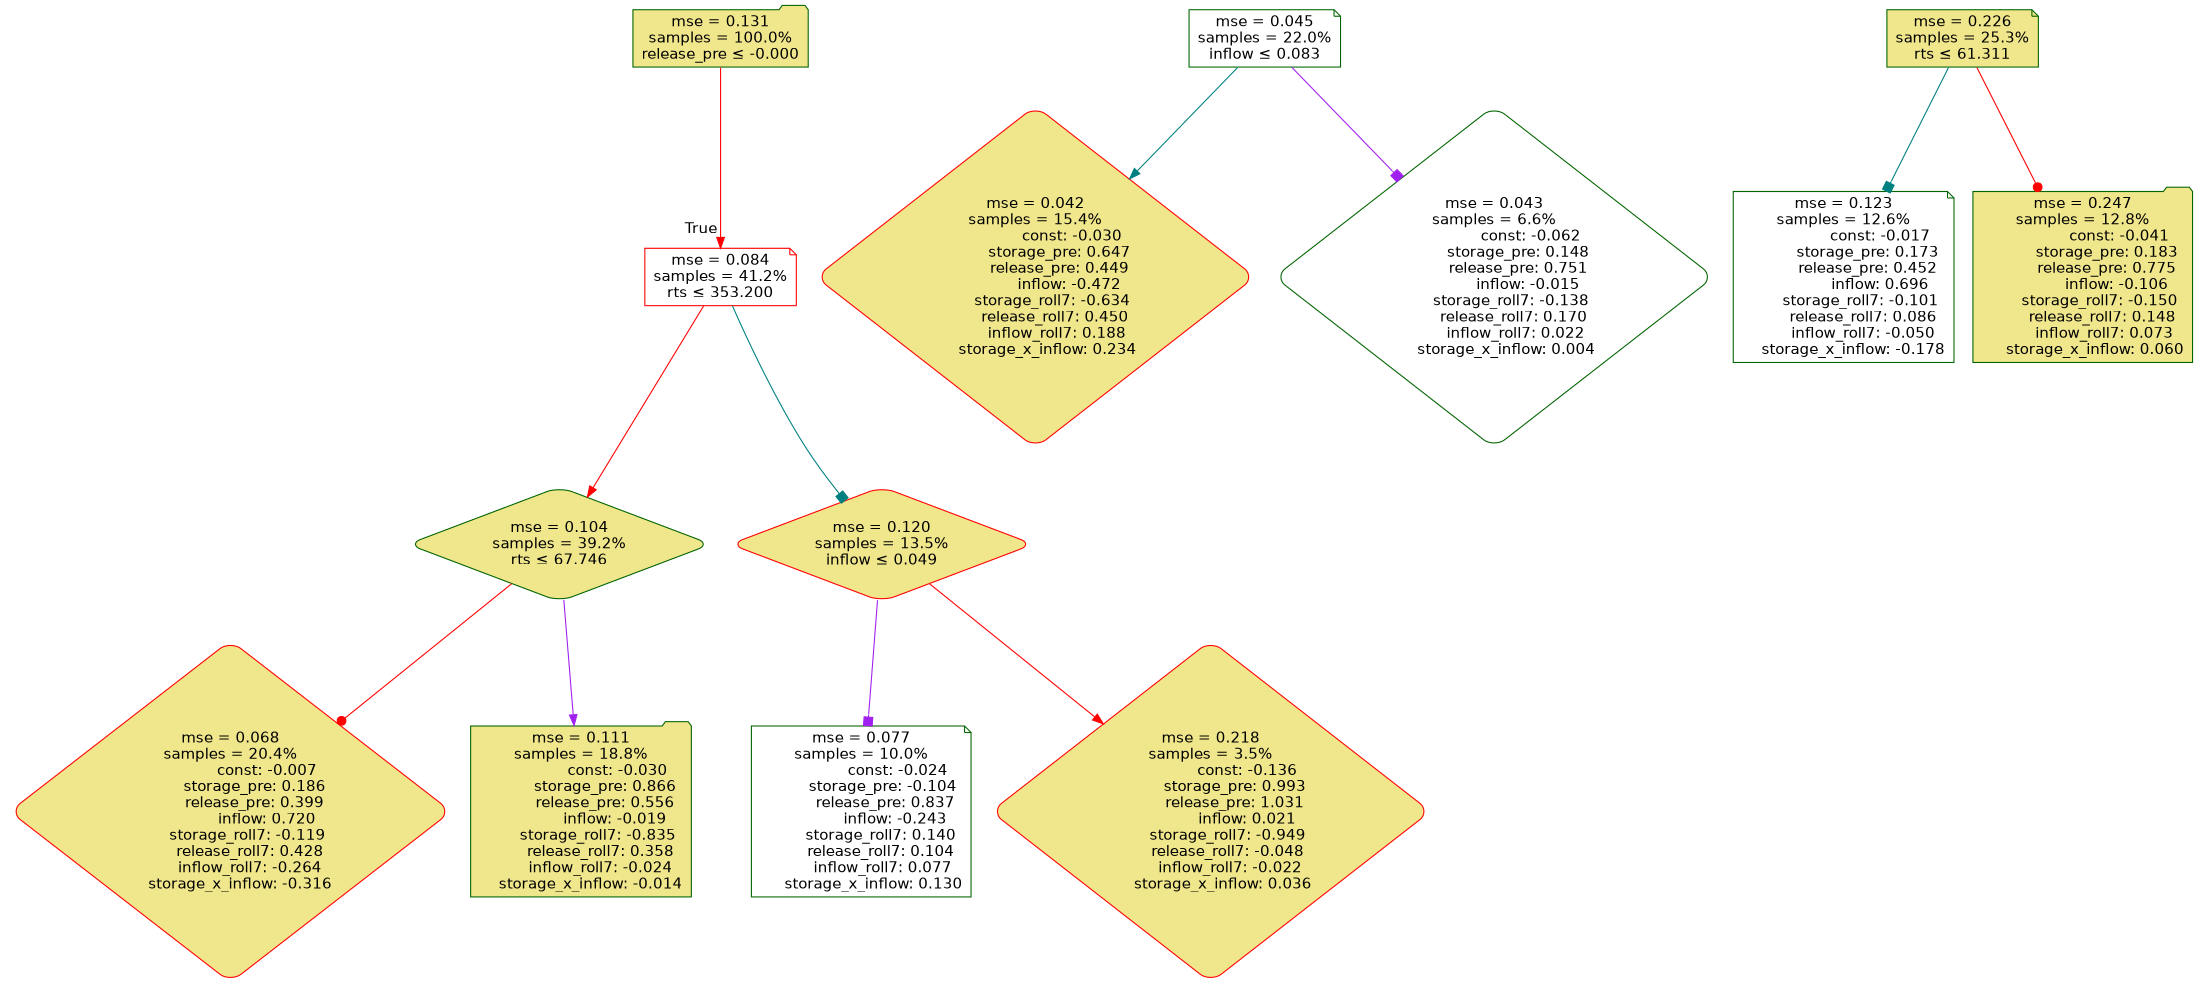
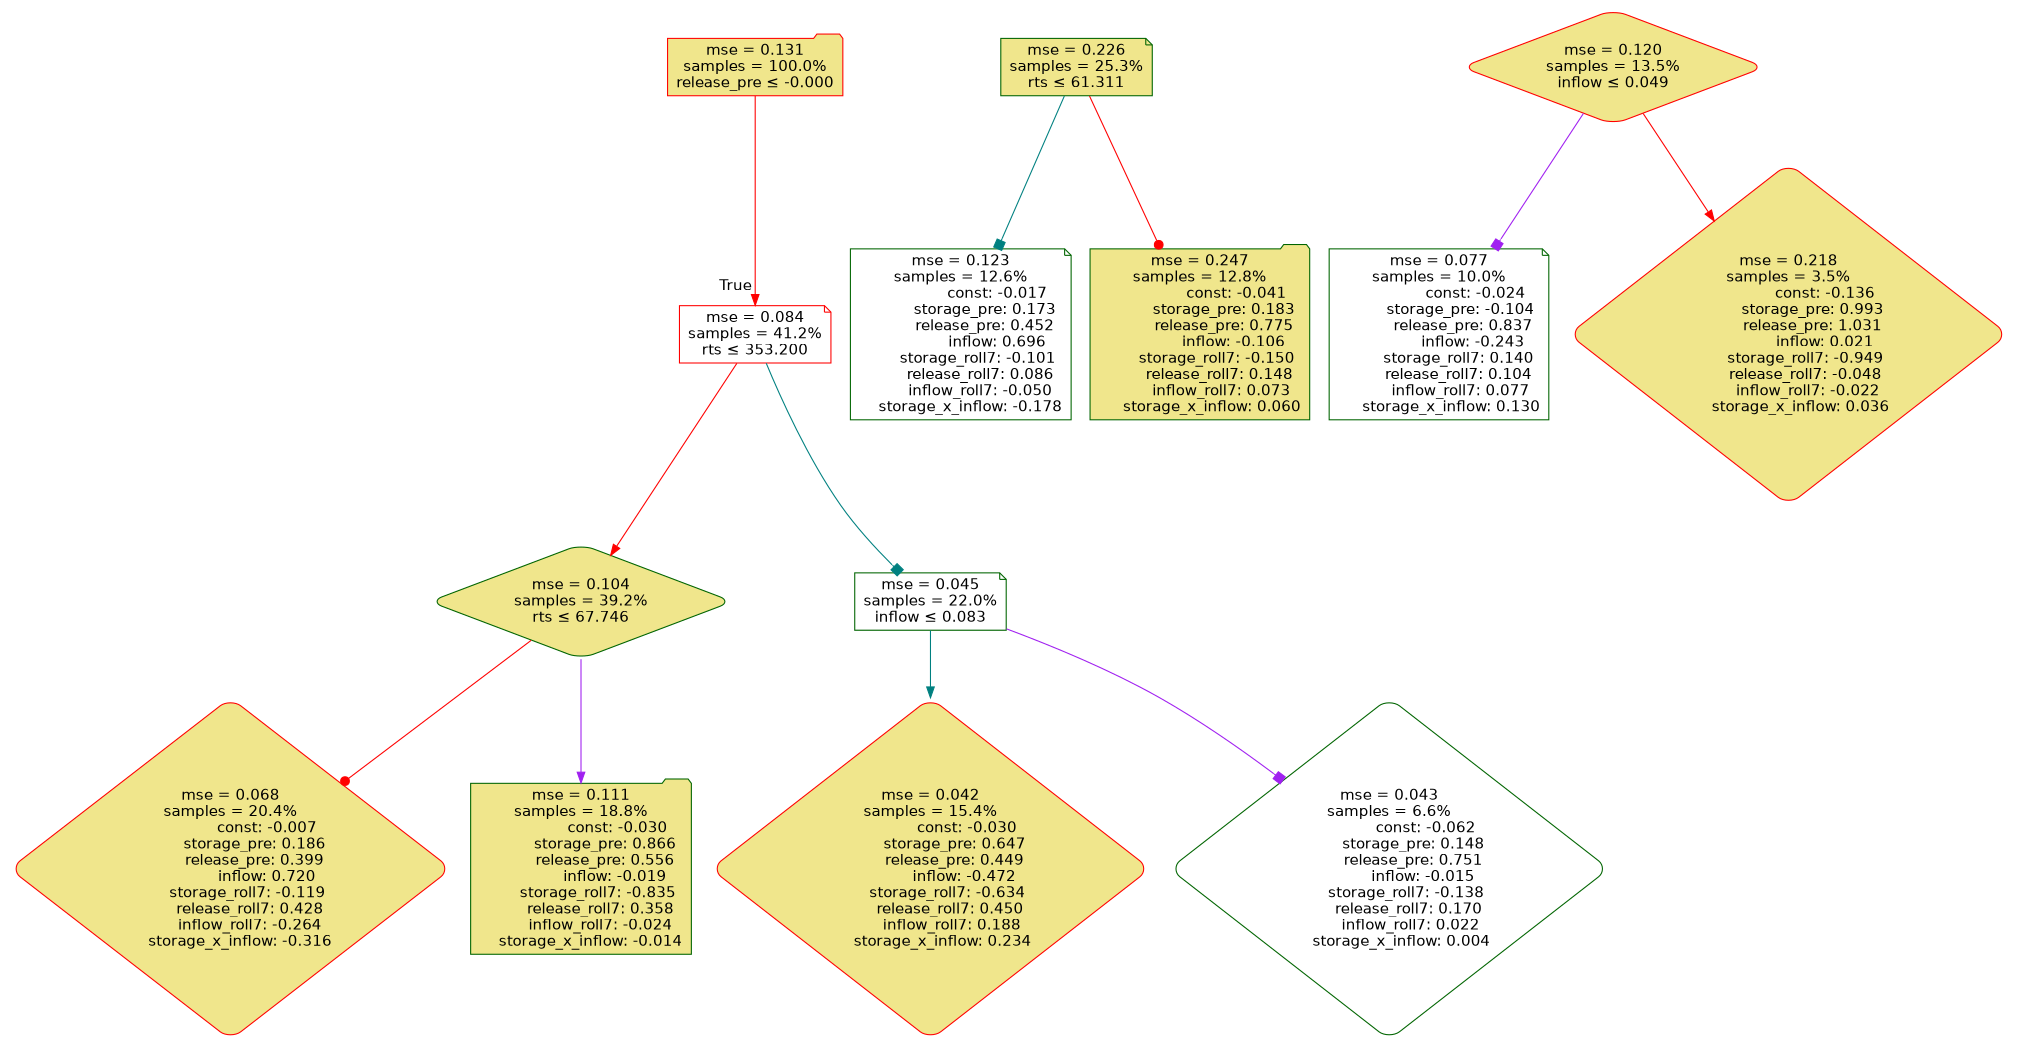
(721, 38) -> (755, 67)
(779, 402) -> (819, 471)
